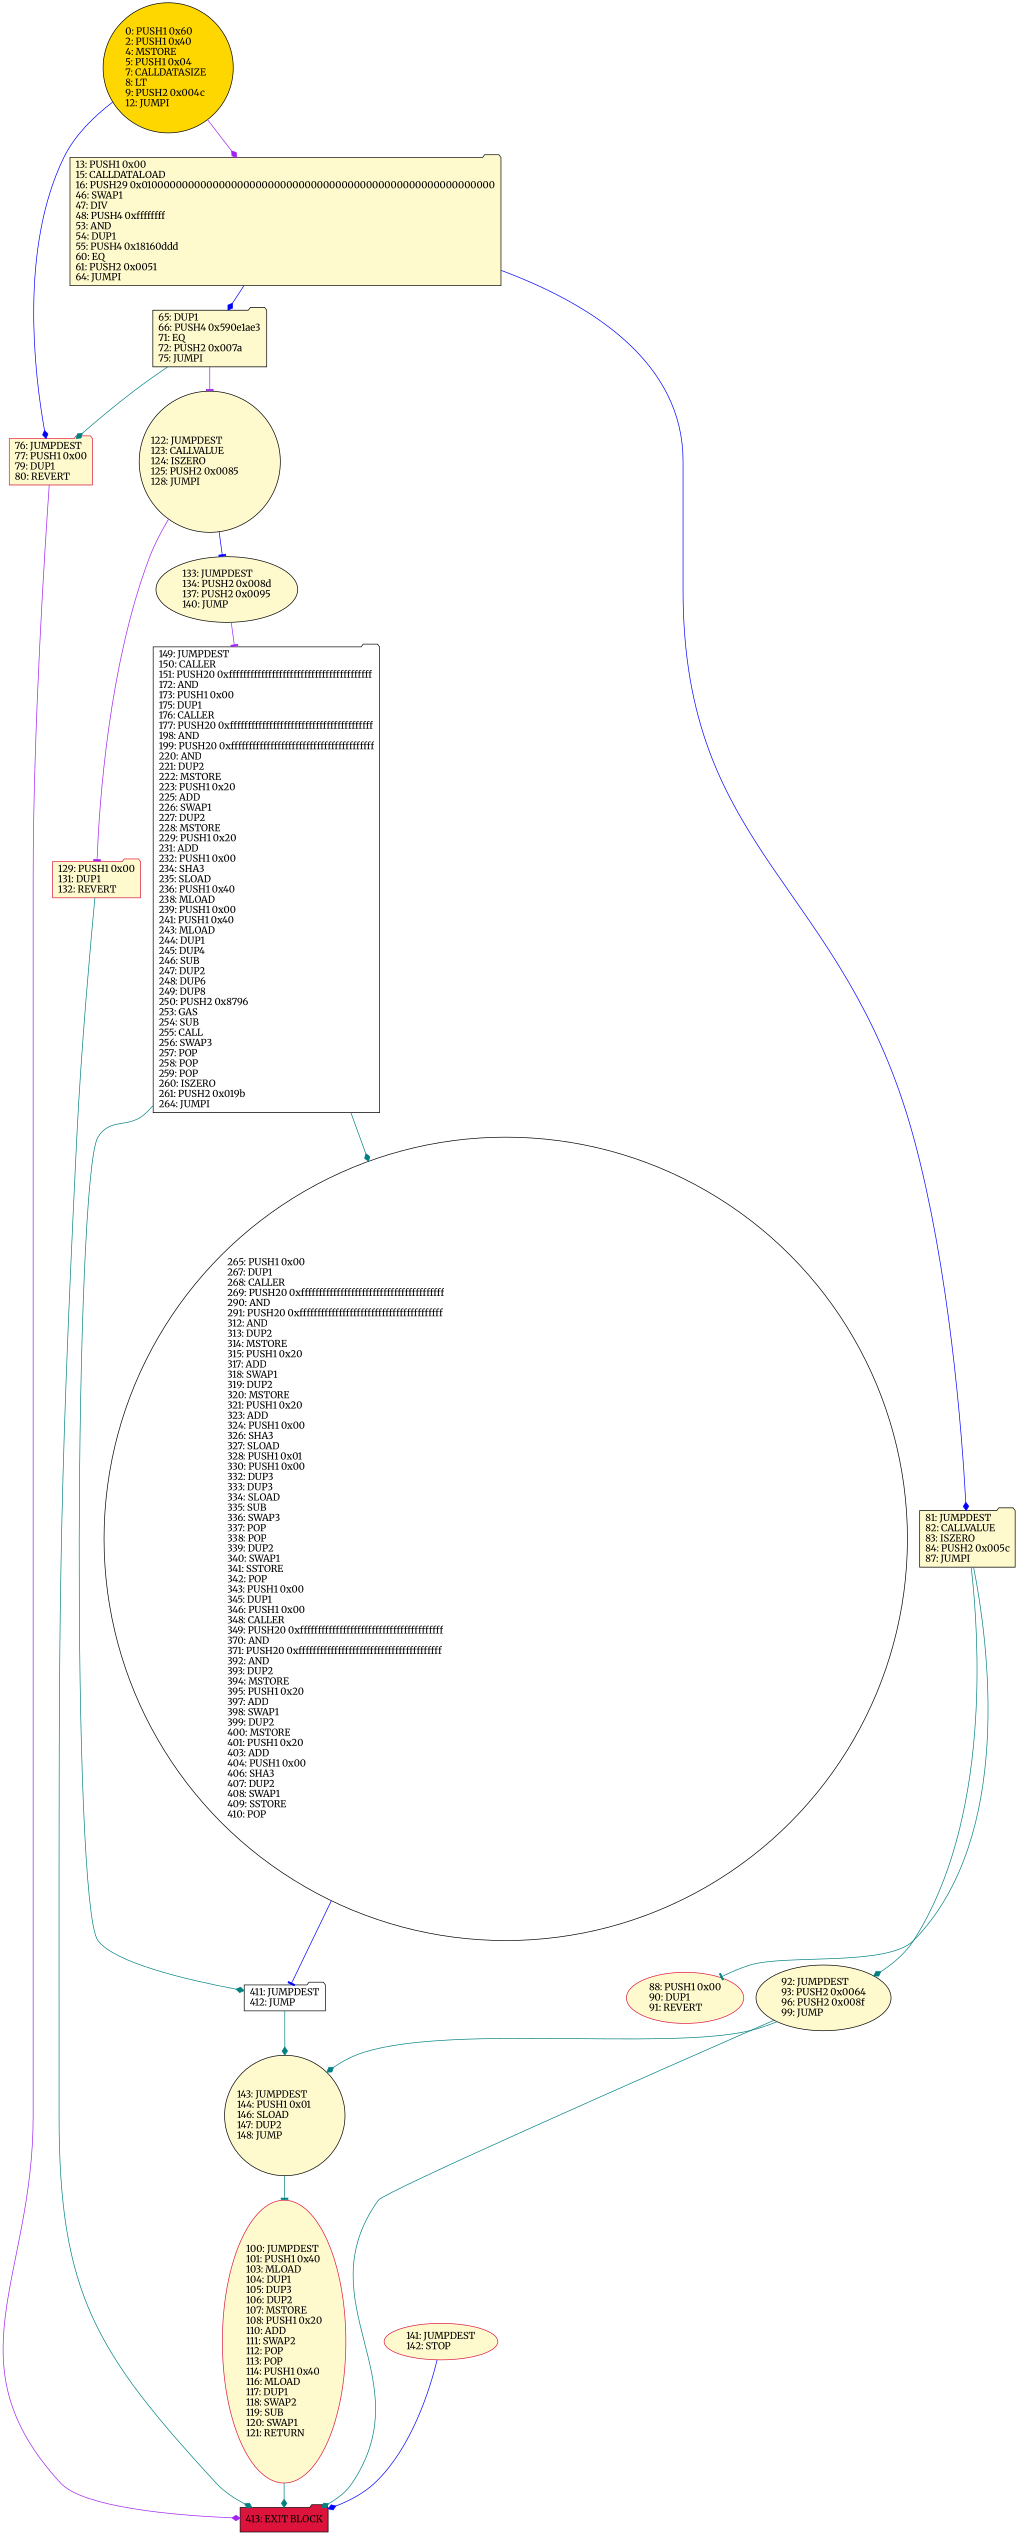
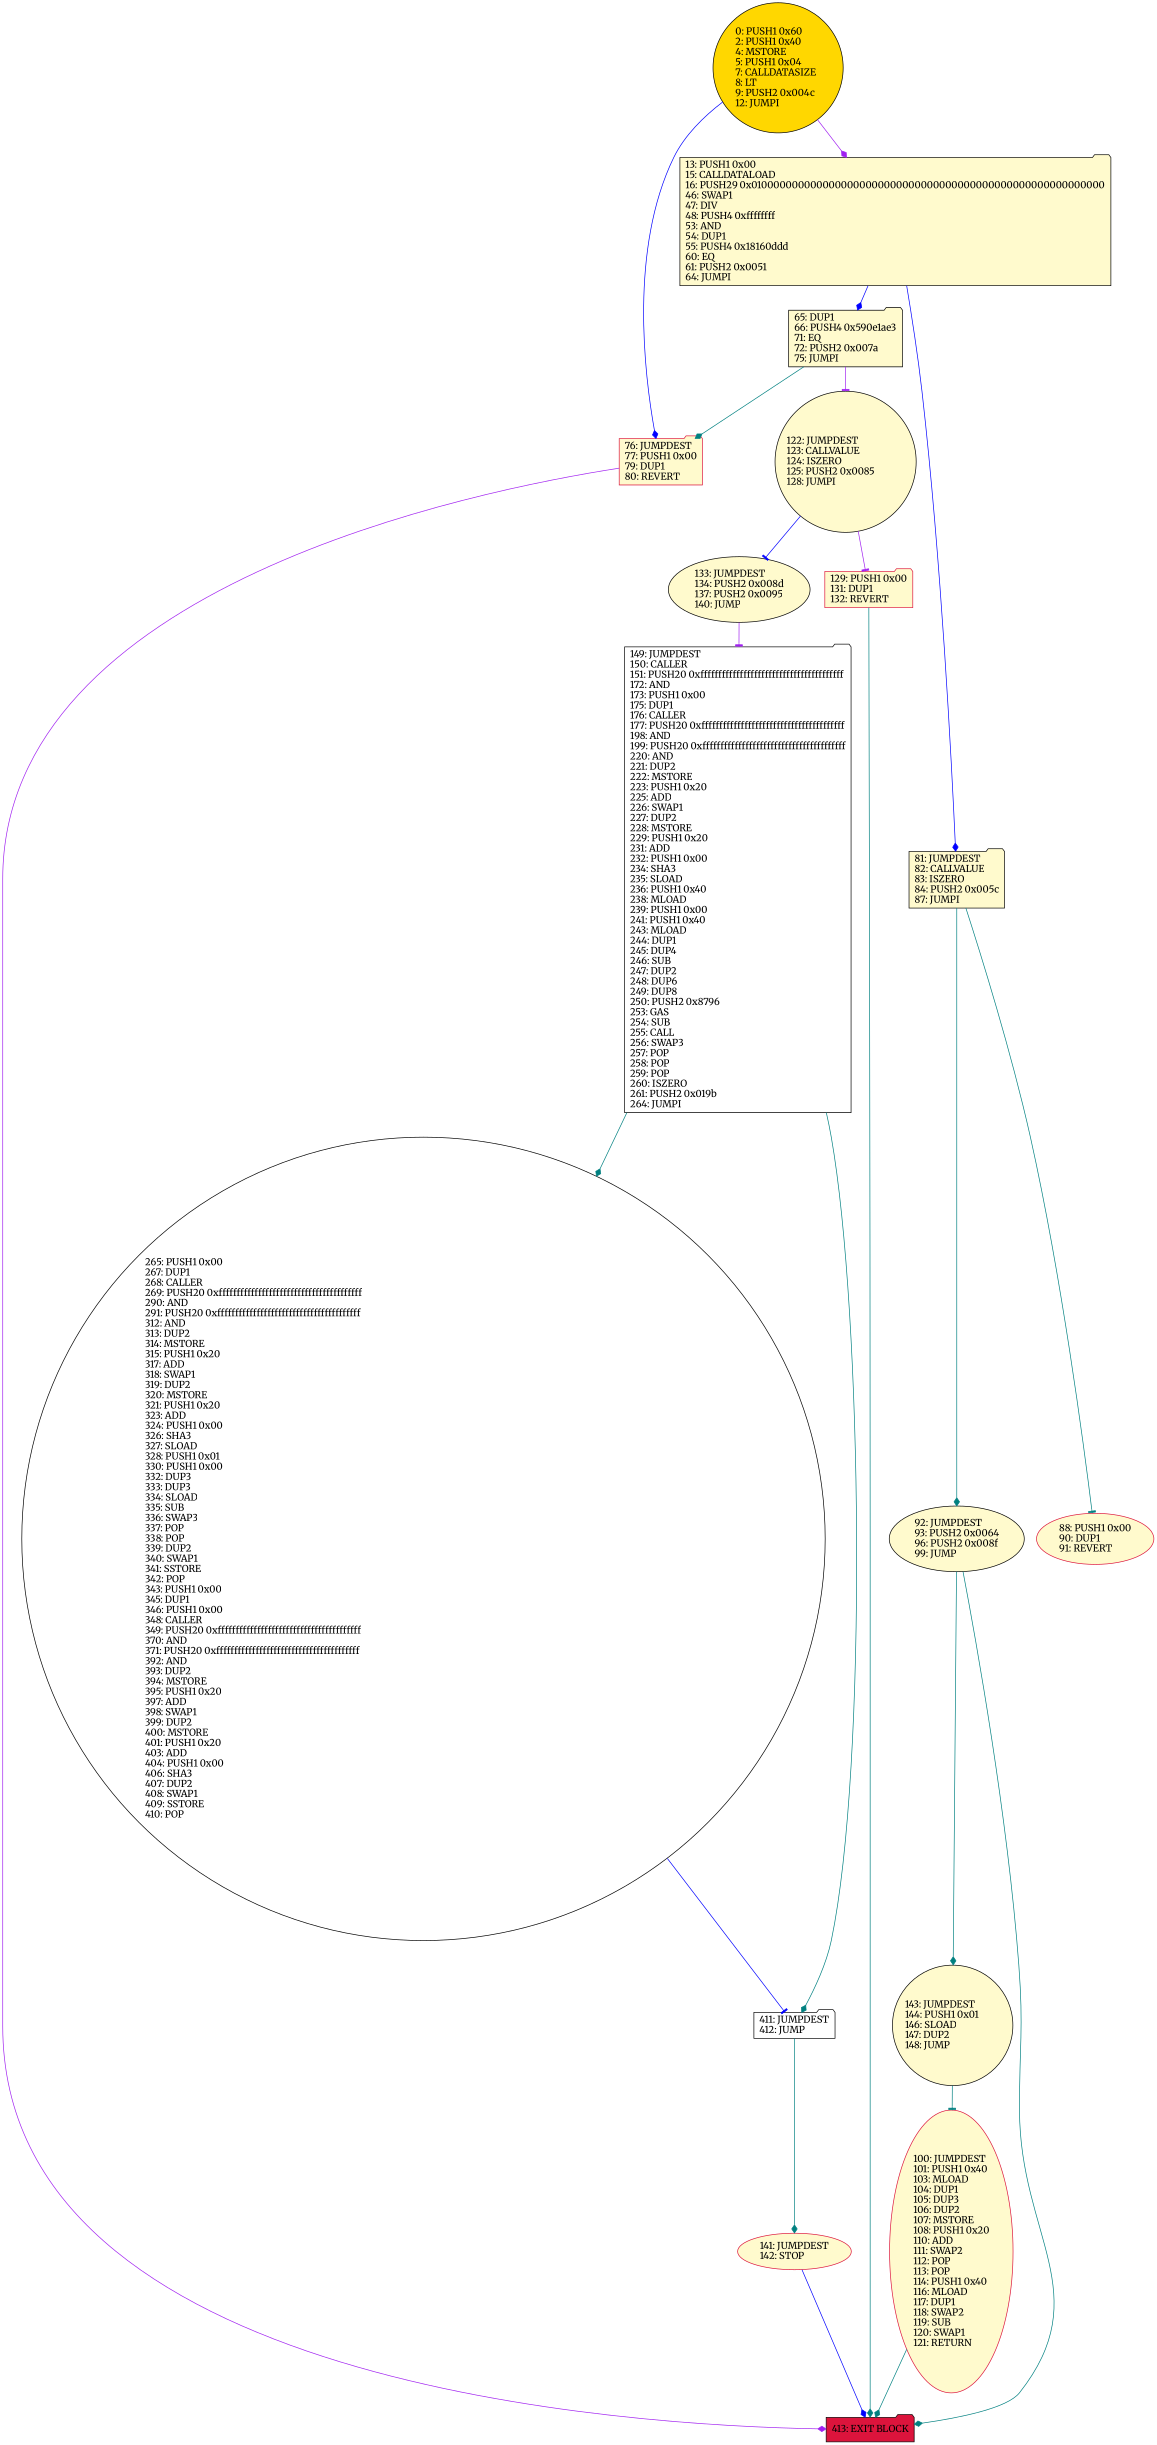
(285, 2029) -> (794, 2132)
